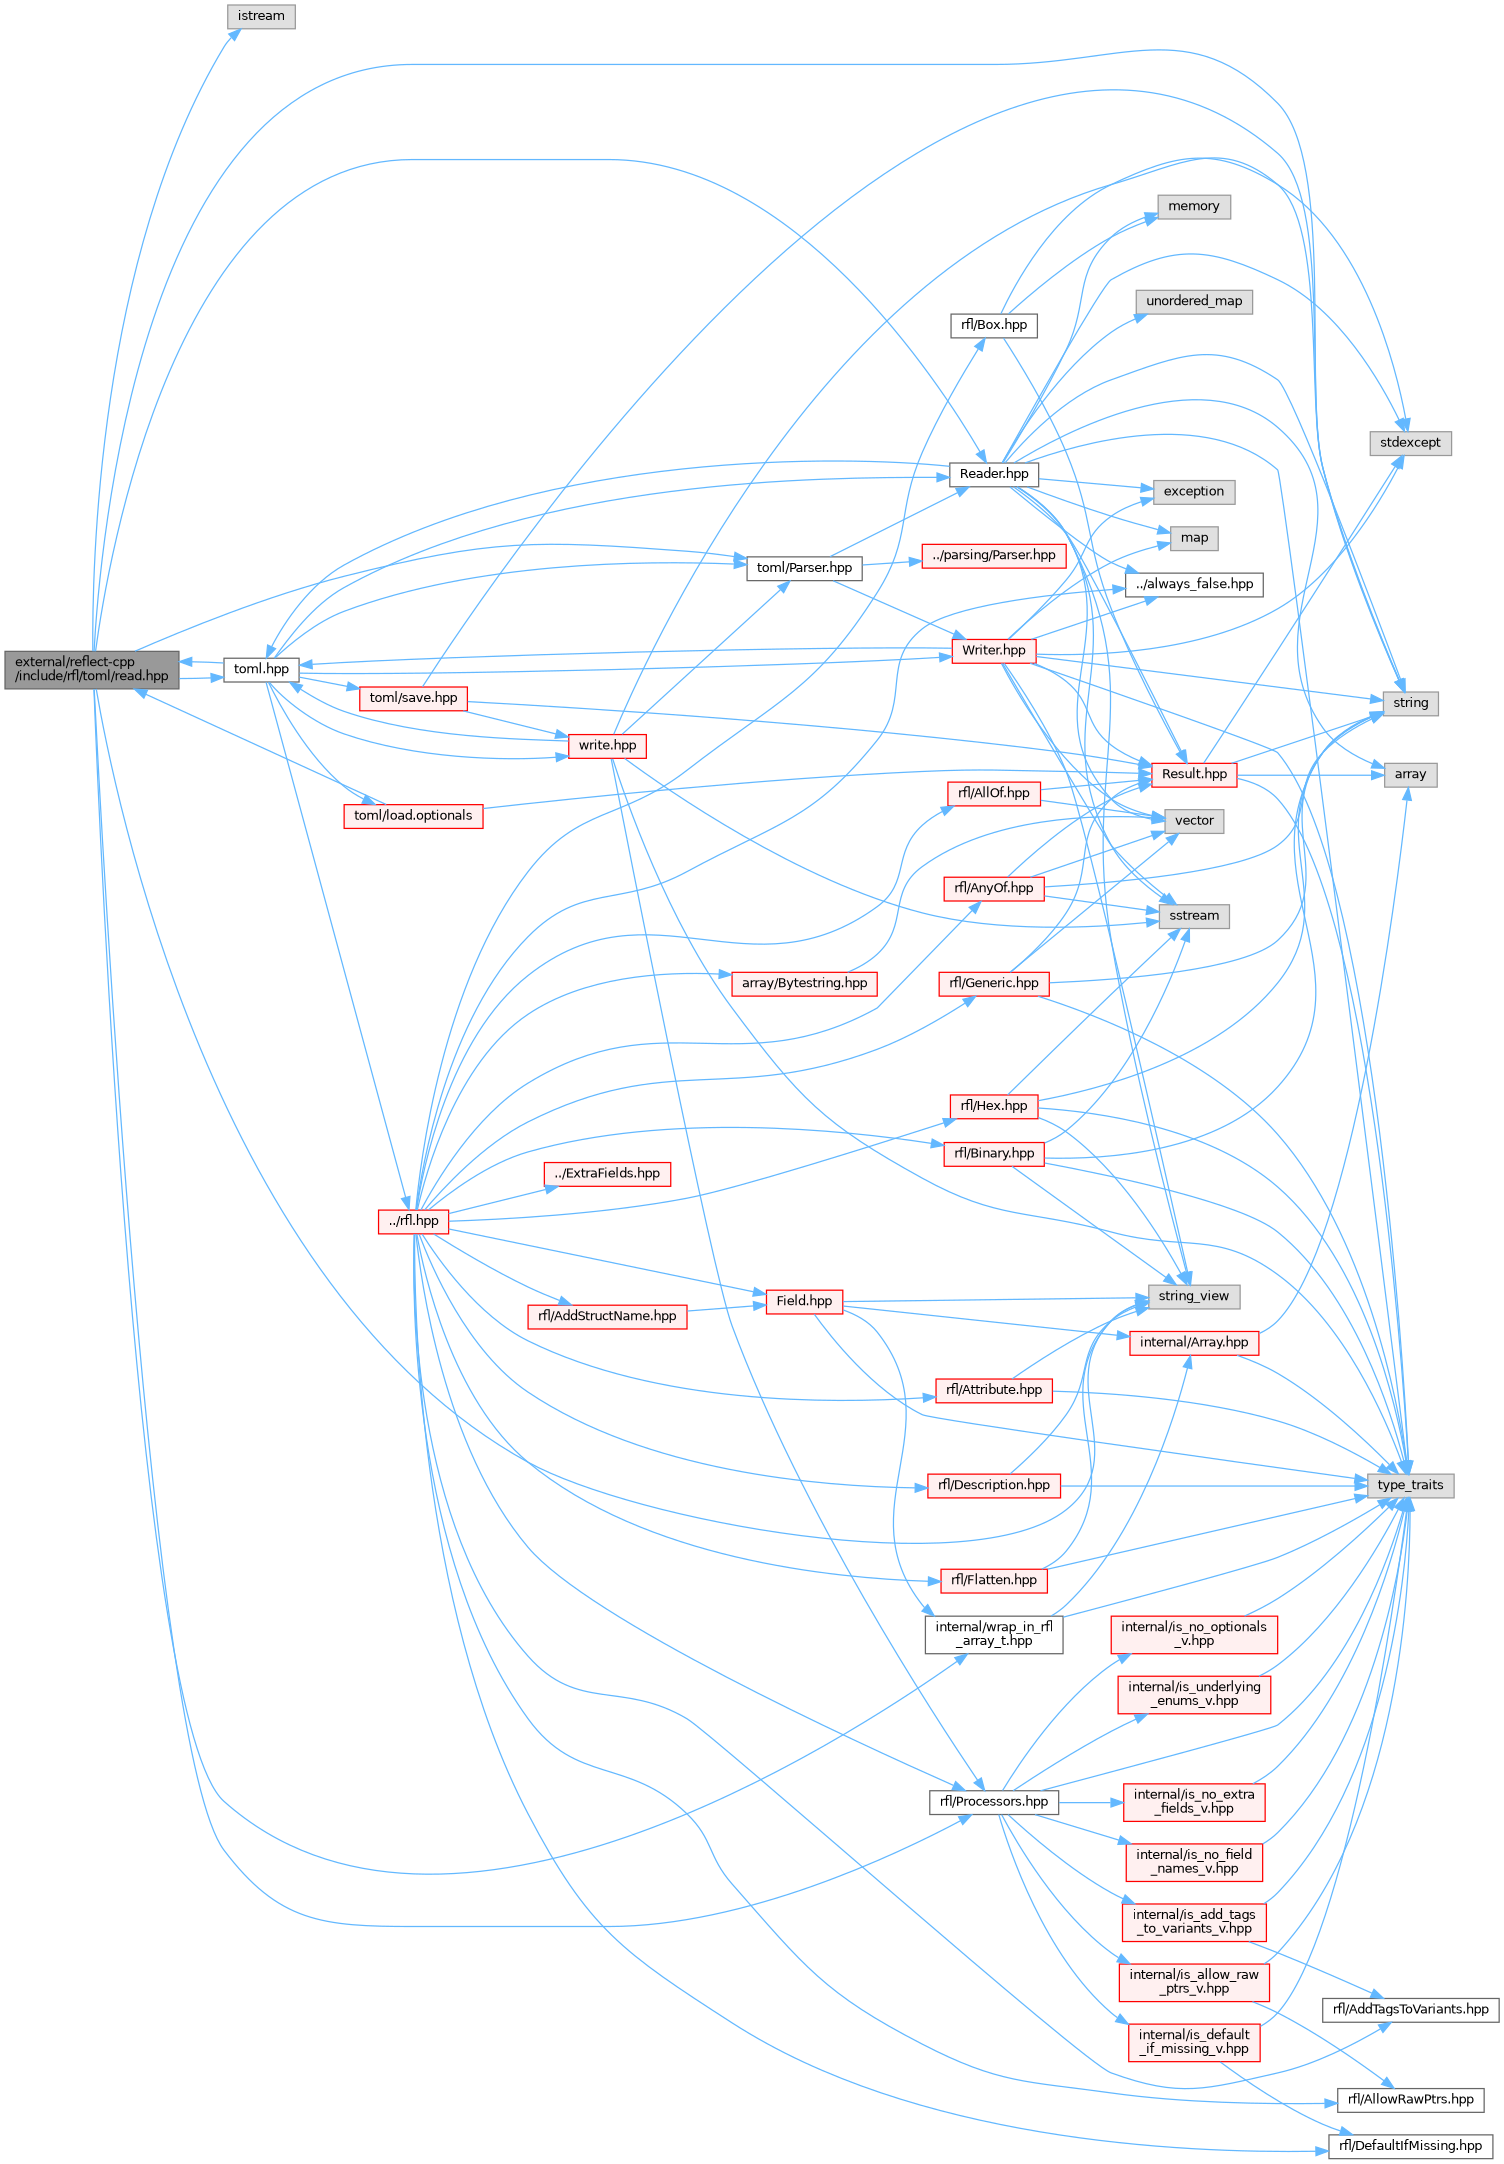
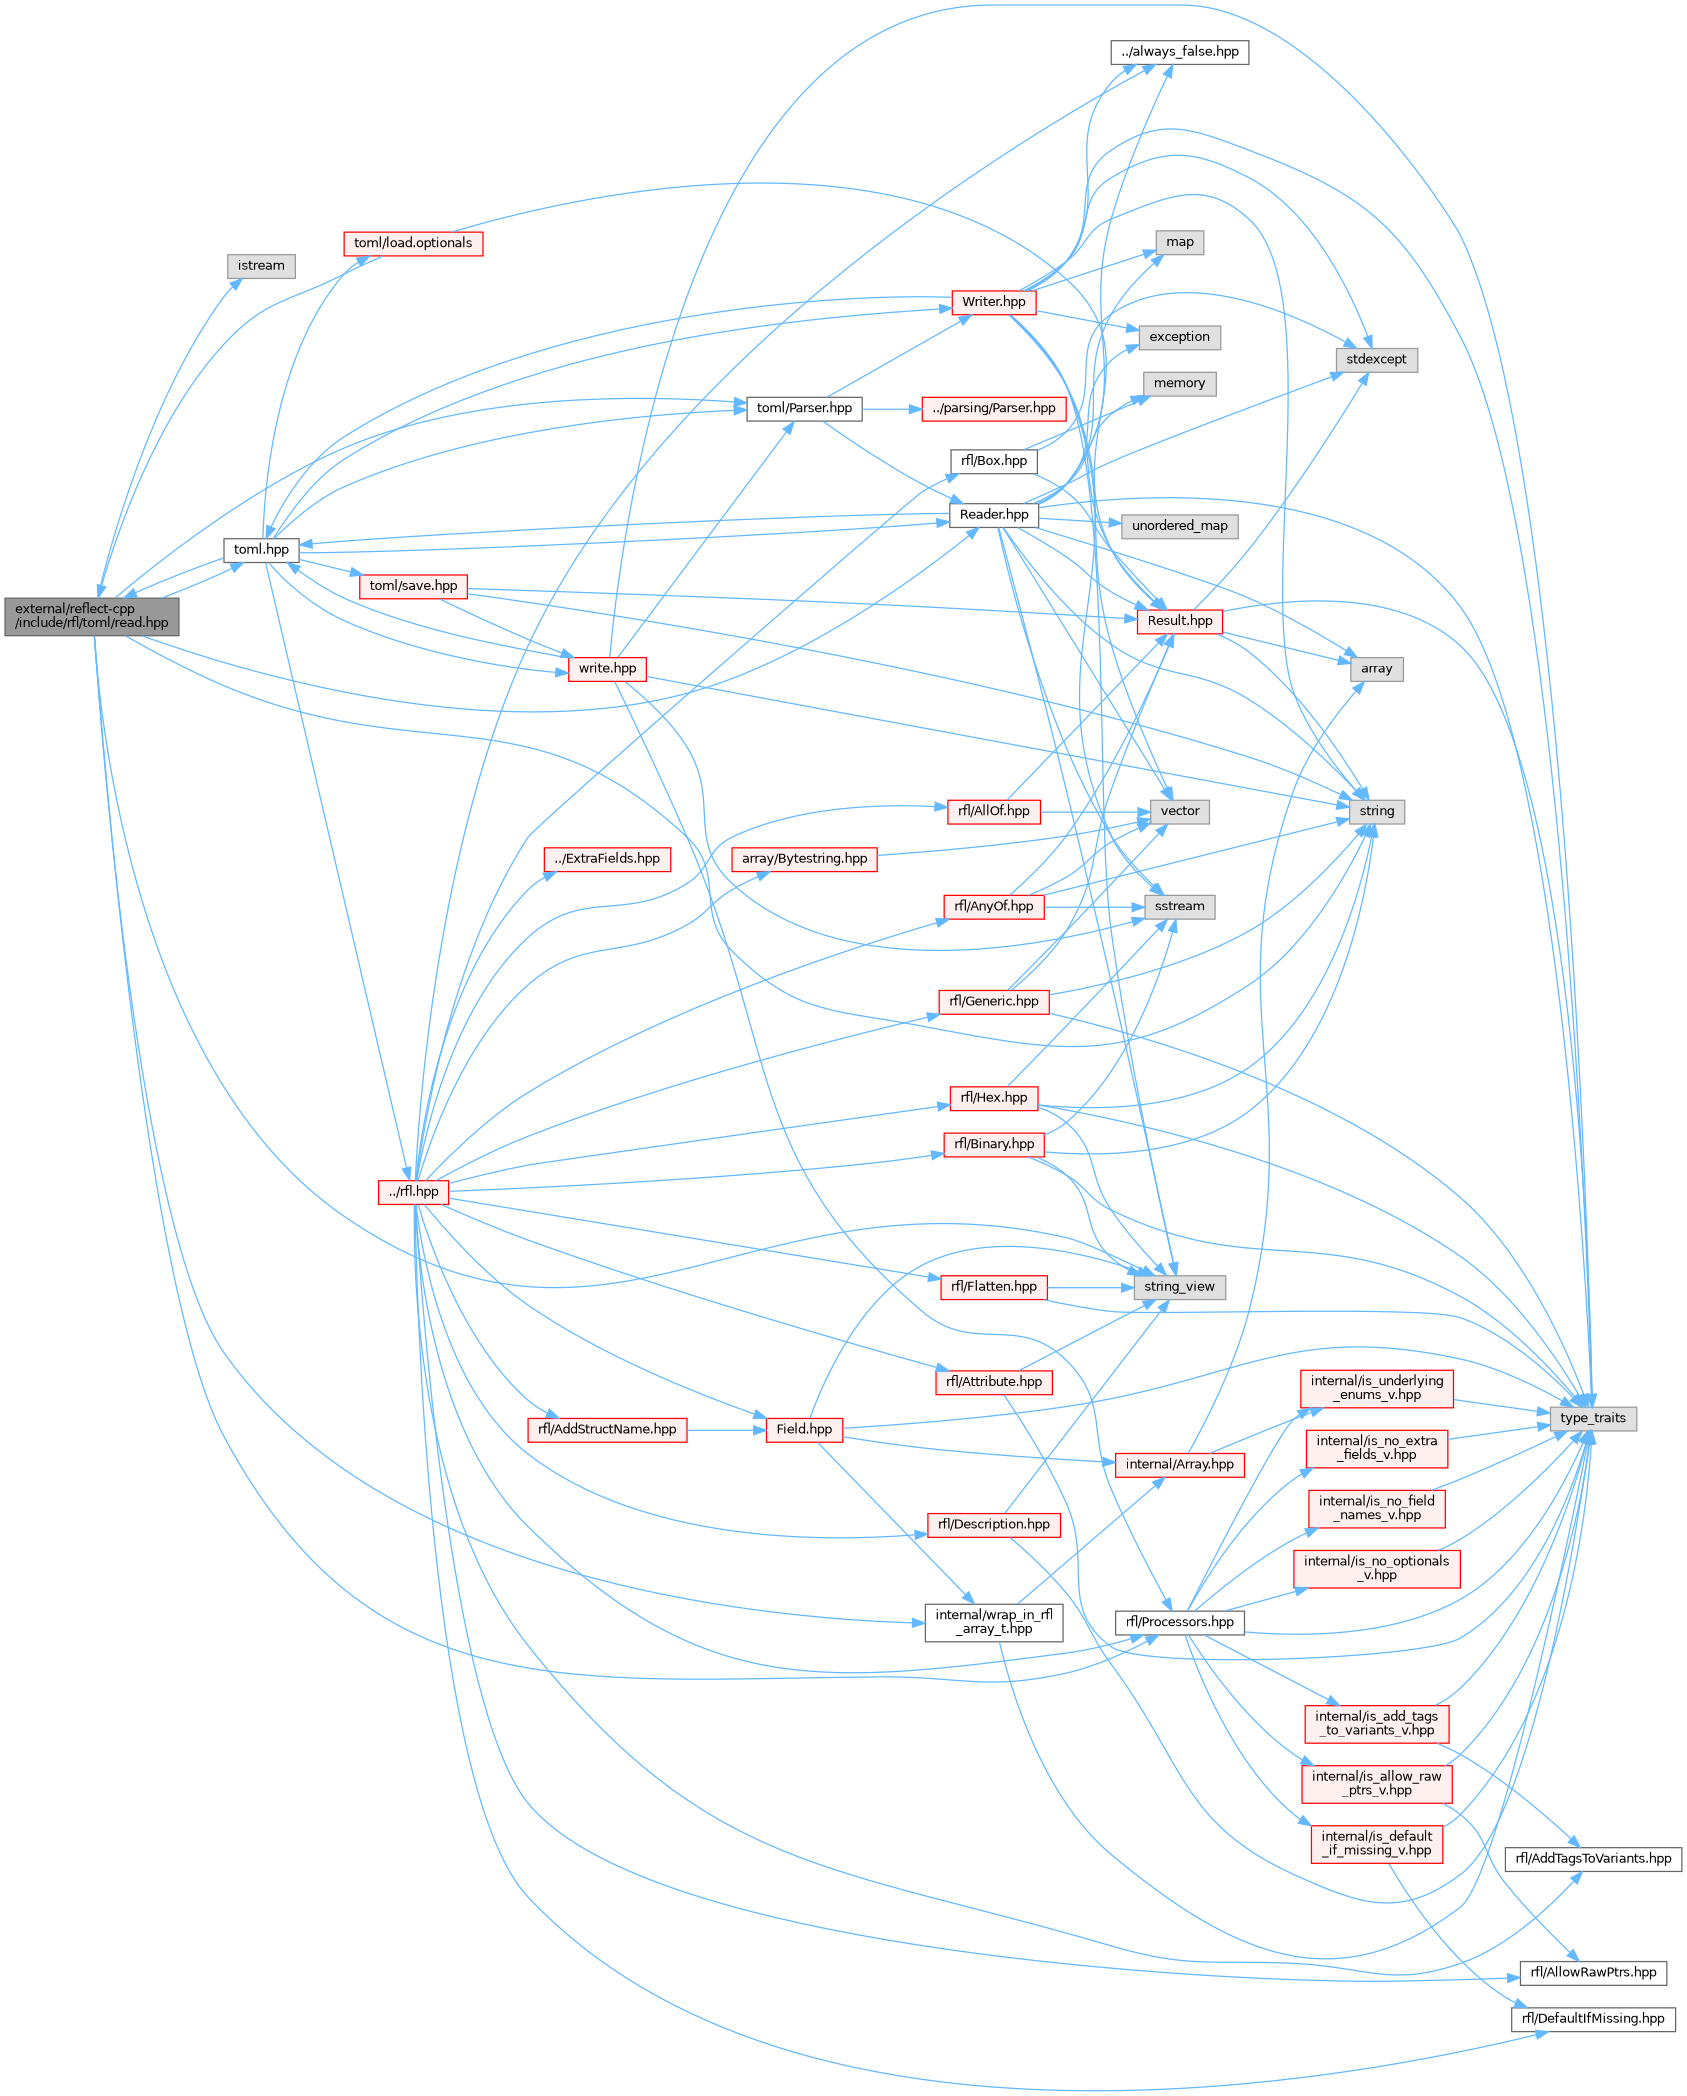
(1319, 1402) -> (1260, 1432)
